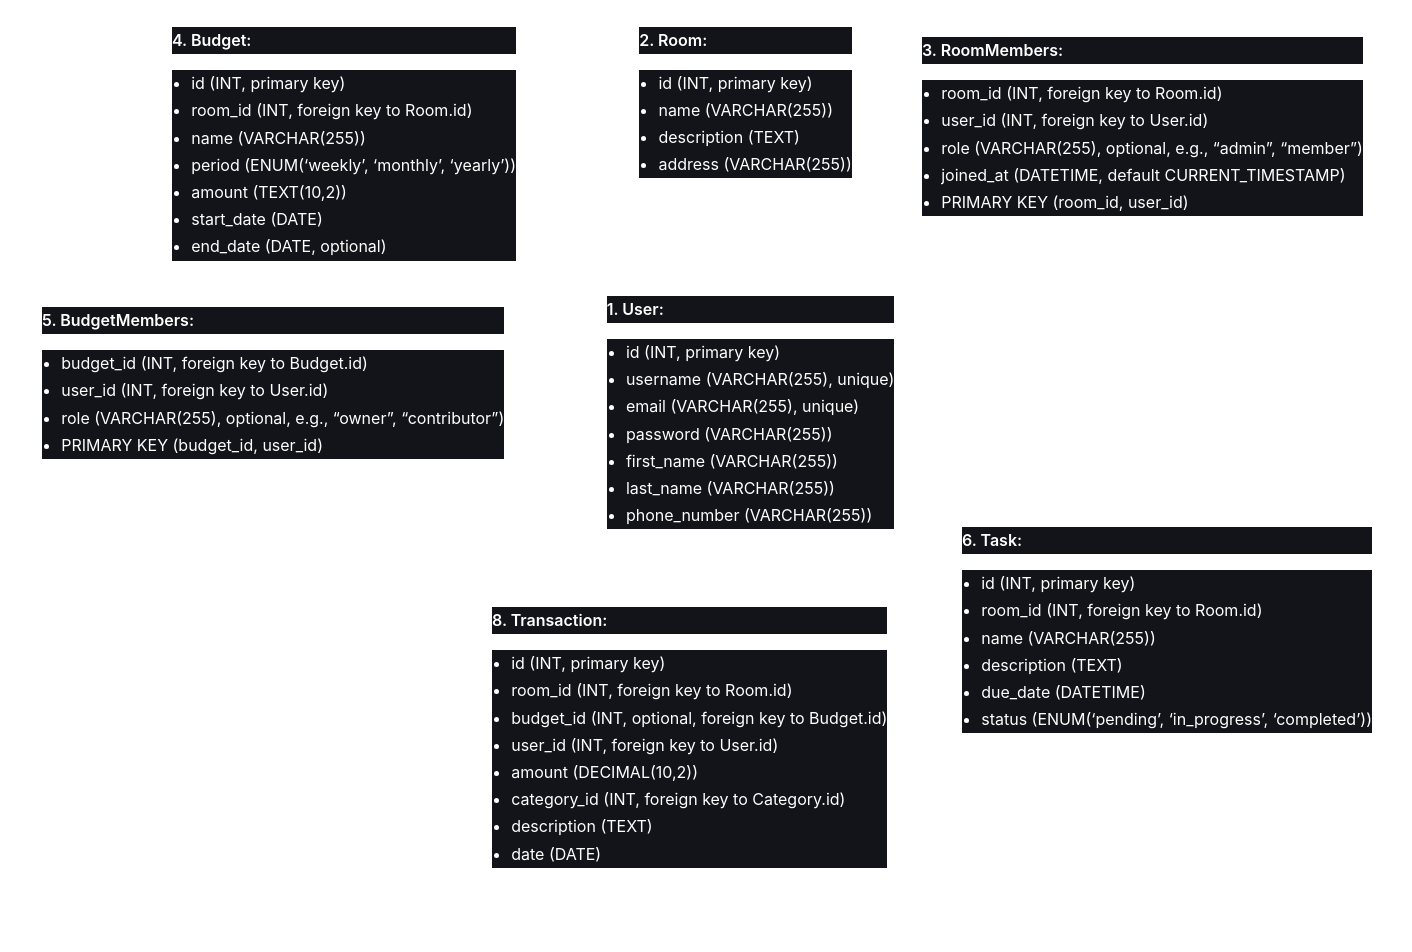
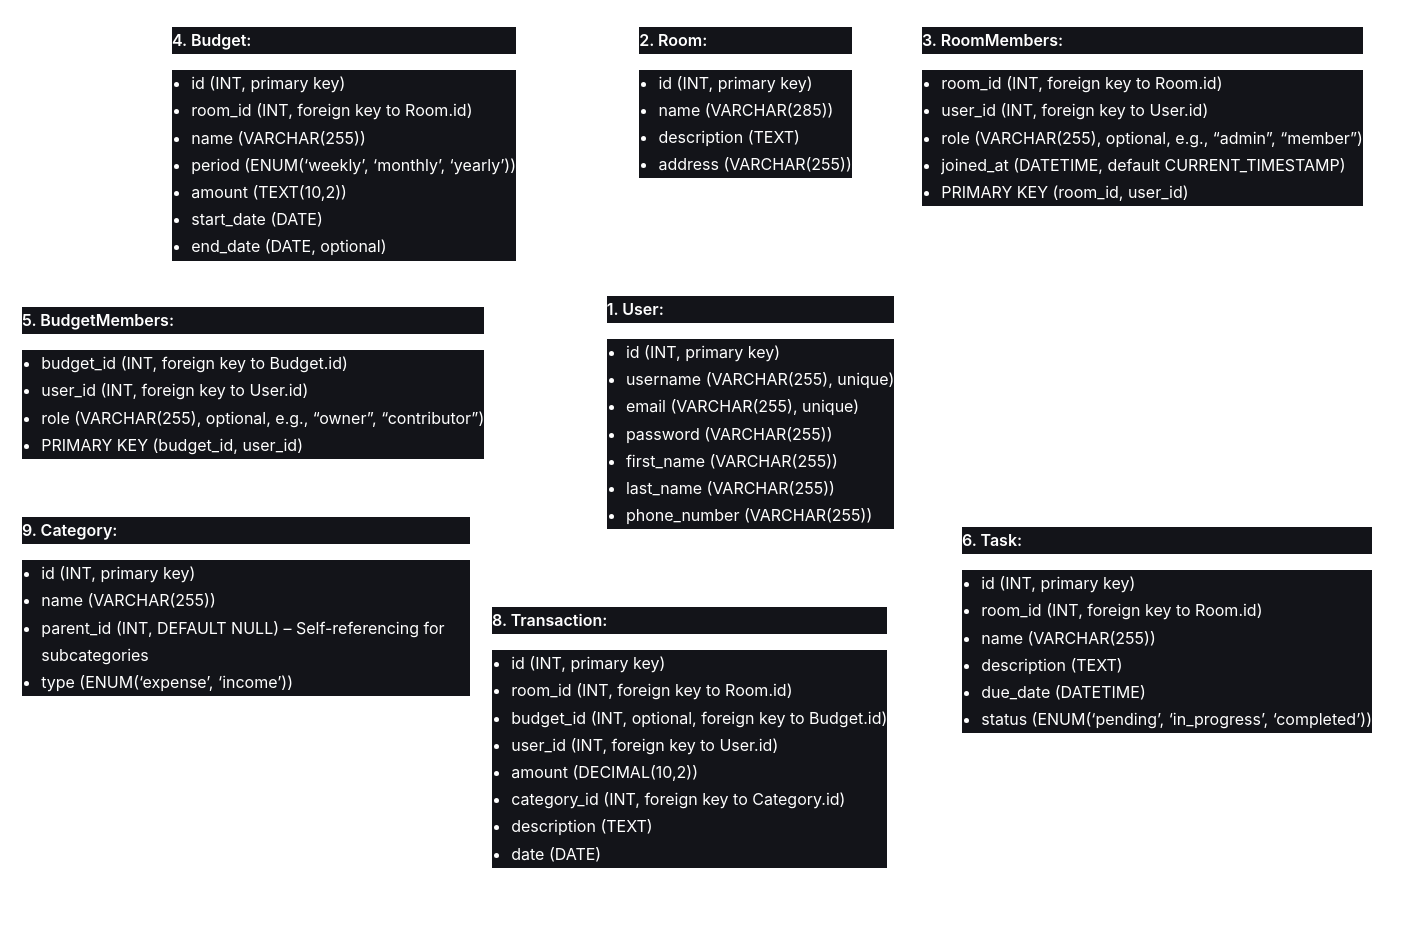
(746, 111) -> (746, 111)
(1151, 141) -> (1151, 131)
(281, 396) -> (261, 396)
none -> (246, 601)
